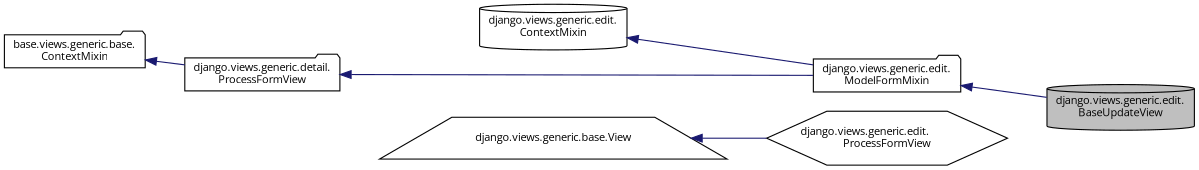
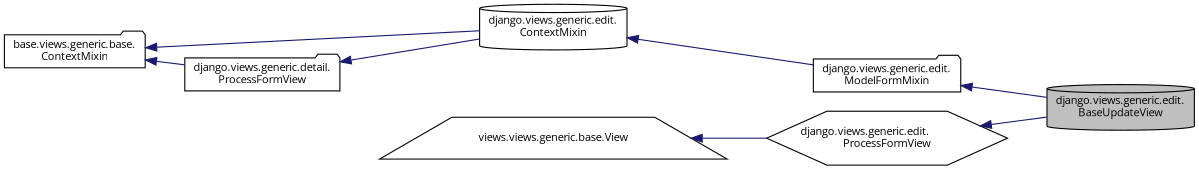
none -> (318, 39)
(582, 75) -> (415, 50)
none -> (1019, 121)
(553, 138) -> (553, 138)
